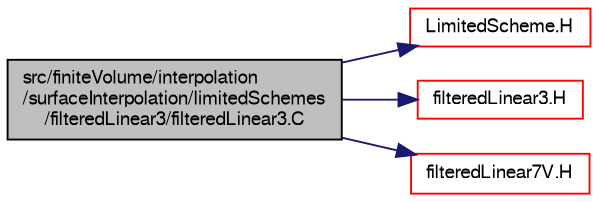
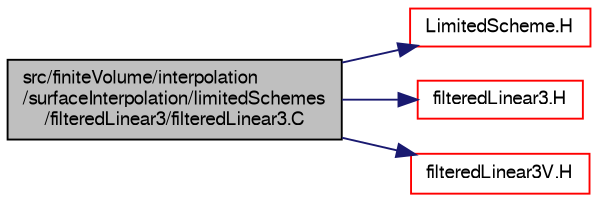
(500, 174) -> (500, 174)
